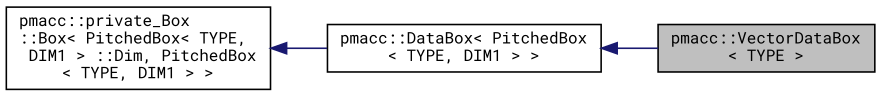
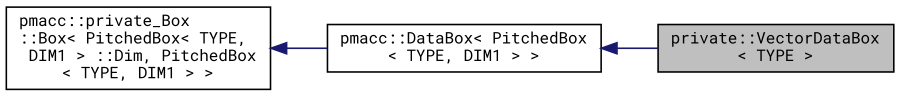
(766, 48) -> (776, 48)
